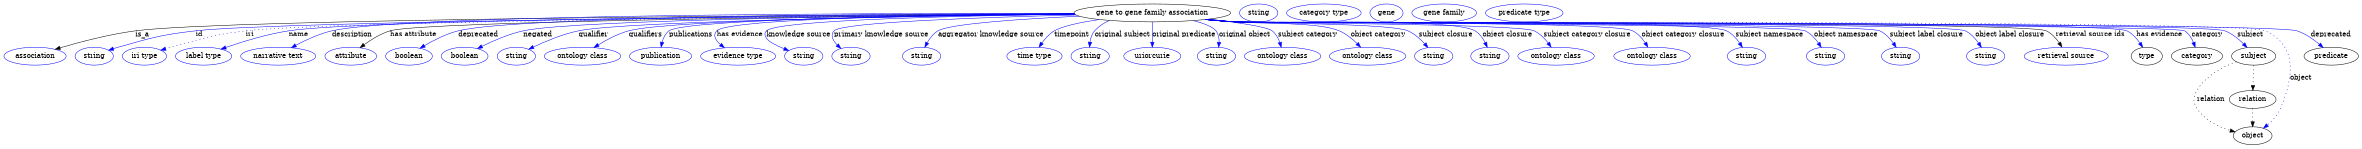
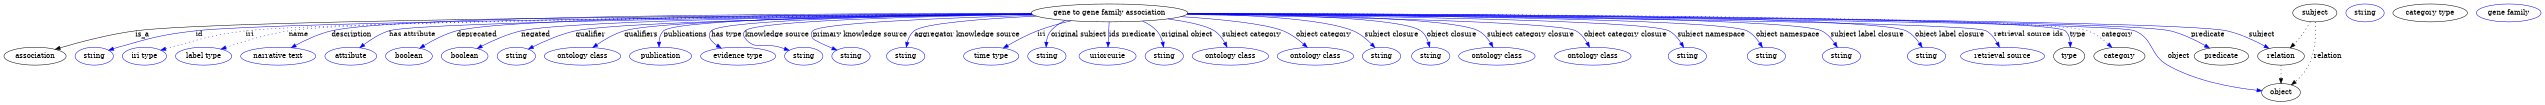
(1324, 13) -> (2430, 13)
(1387, 13) -> none
(1524, 13) -> none
(649, 18) -> (627, 19)
(717, 19) -> (696, 19)
(1635, 23) -> (1595, 19)
(1726, 23) -> (1728, 18)
(1791, 23) -> (1732, 19)
(1702, 24) -> (1650, 16)
(740, 35) -> (726, 35)
(1072, 35) -> (1041, 35)
(1184, 35) -> (1132, 35)
(2159, 35) -> (2078, 35)
(2331, 35) -> (2208, 35)
(35, 56) -> (35, 56)
